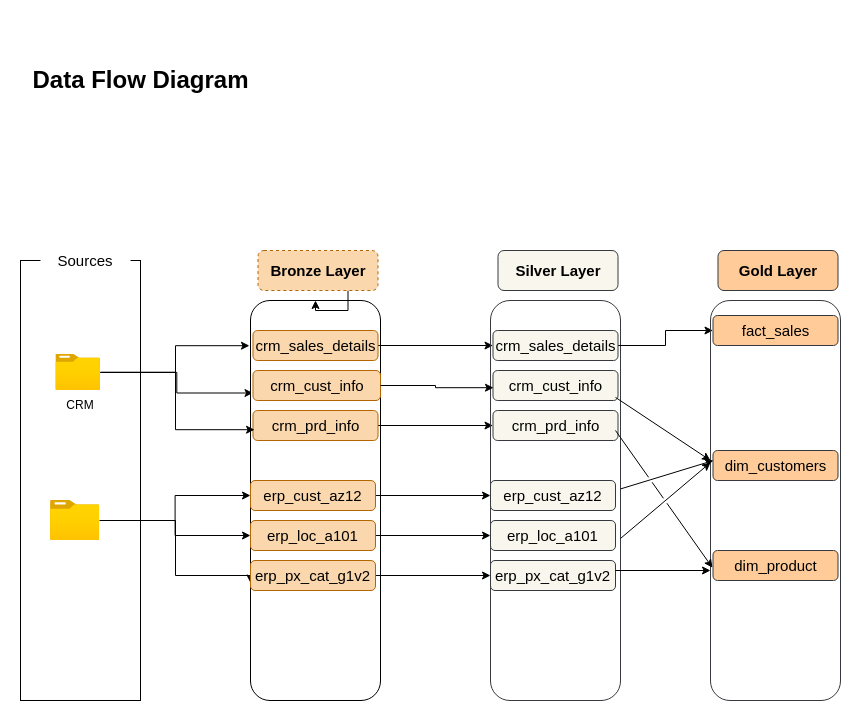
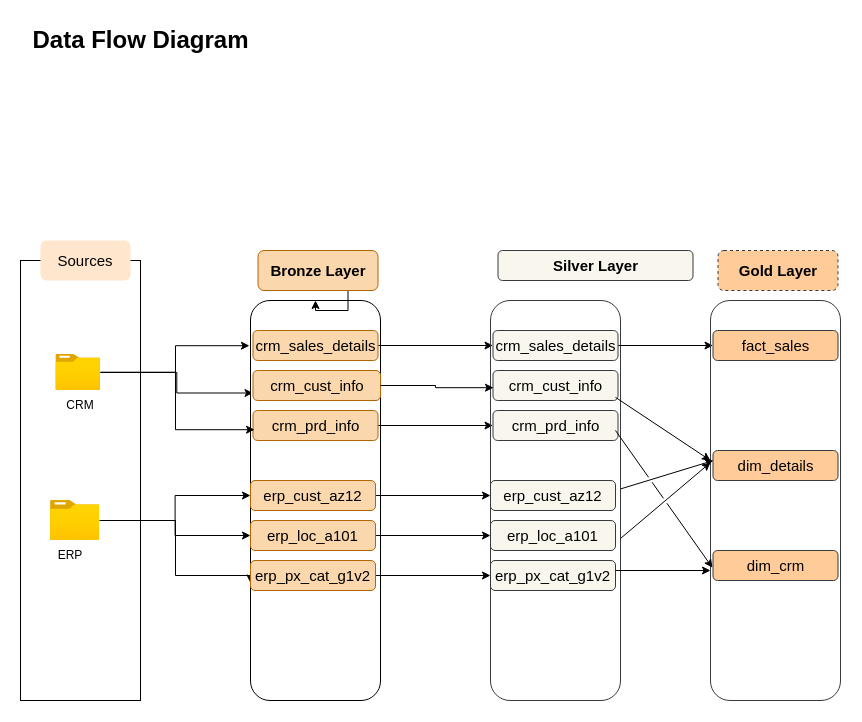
(141, 81) -> (141, 41)
(86, 261) -> (86, 261)
(318, 271) -> (318, 271)
(558, 271) -> (596, 266)
(778, 271) -> (778, 271)
(776, 331) -> (776, 346)
(776, 466) -> (776, 466)
none -> (71, 556)
(776, 566) -> (776, 566)
